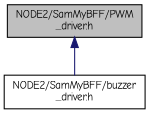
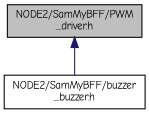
(75, 92) -> (75, 92)
